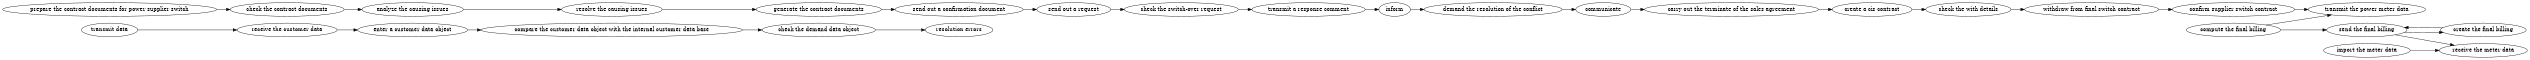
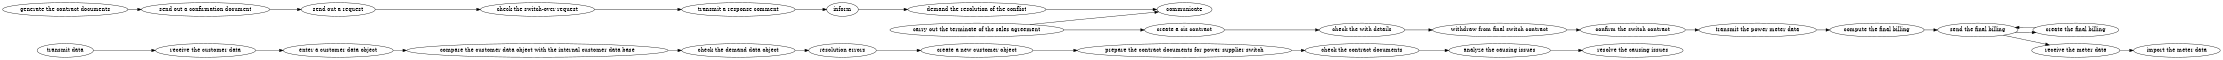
(707, 9) -> none
(1636, 9) -> (1092, 18)
(2233, 9) -> (1633, 30)
(2297, 20) -> (1821, 30)
none -> (977, 50)
(2423, 50) -> (2125, 50)
